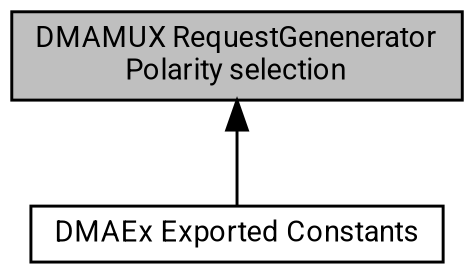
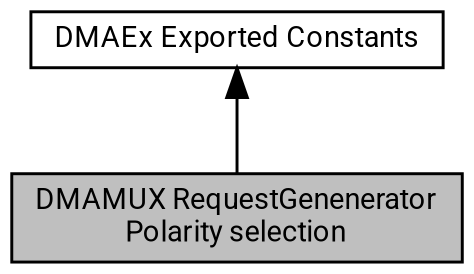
(237, 168) -> (237, 136)
